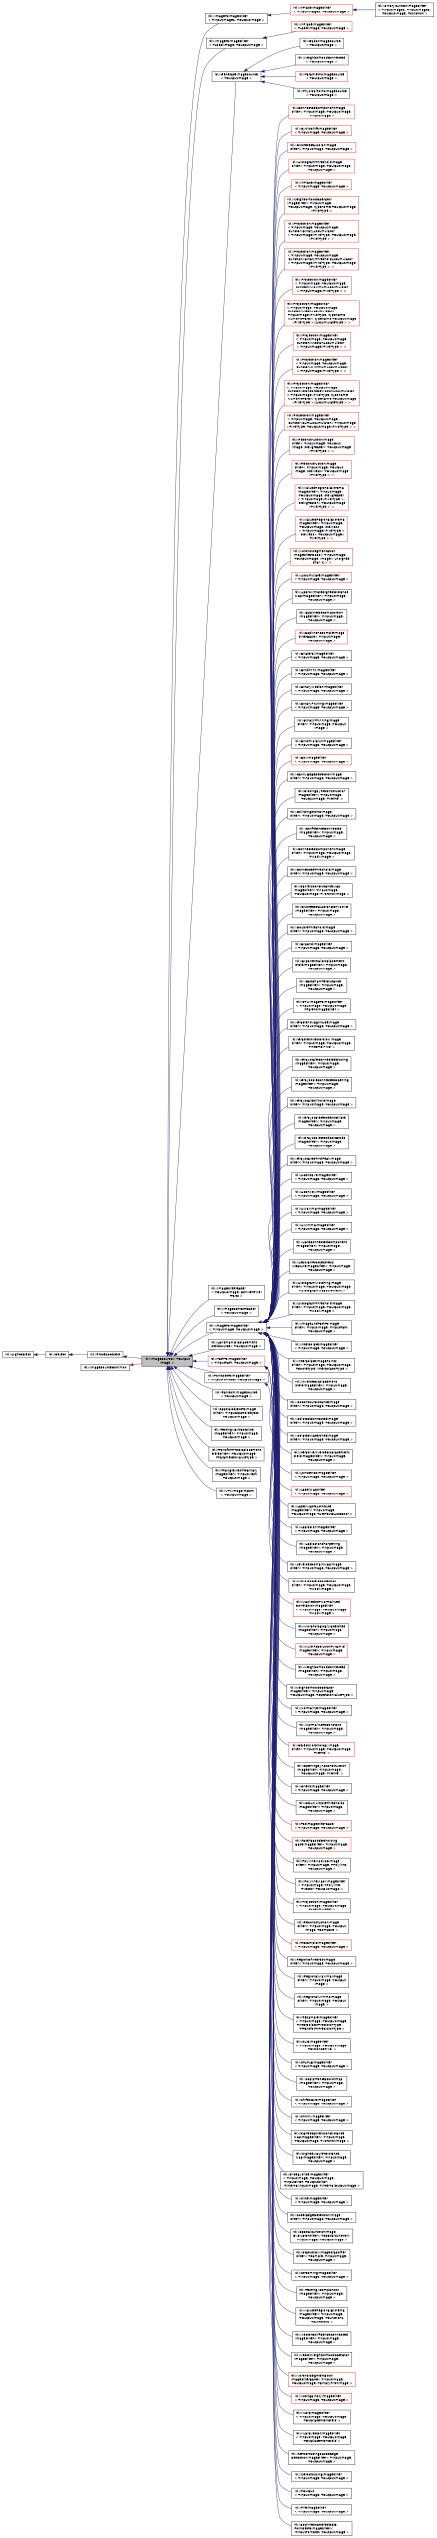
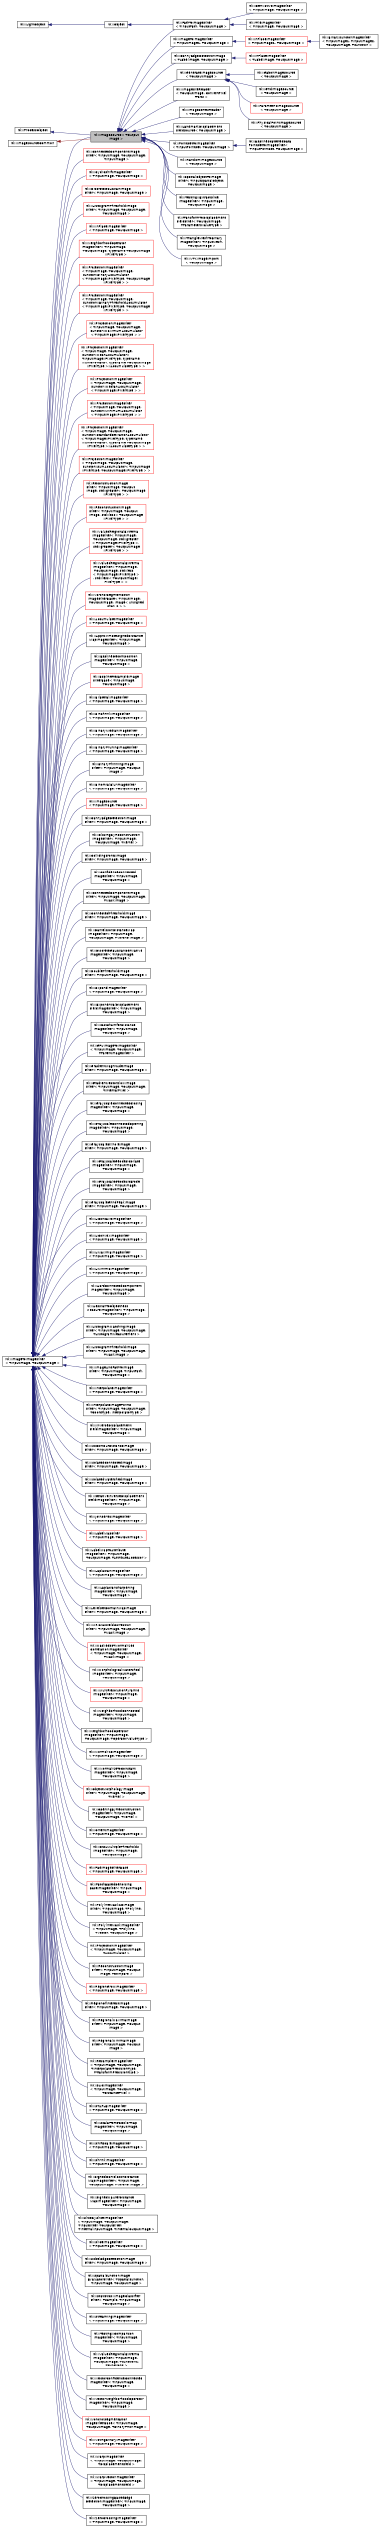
(236, 43) -> (201, 58)
(322, 60) -> (276, 91)
(322, 760) -> (116, 804)
(194, 1342) -> (38, 739)
(80, 1355) -> (152, 25)
(236, 1361) -> (201, 25)
(322, 1945) -> (116, 1989)
(322, 2493) -> (276, 8)
